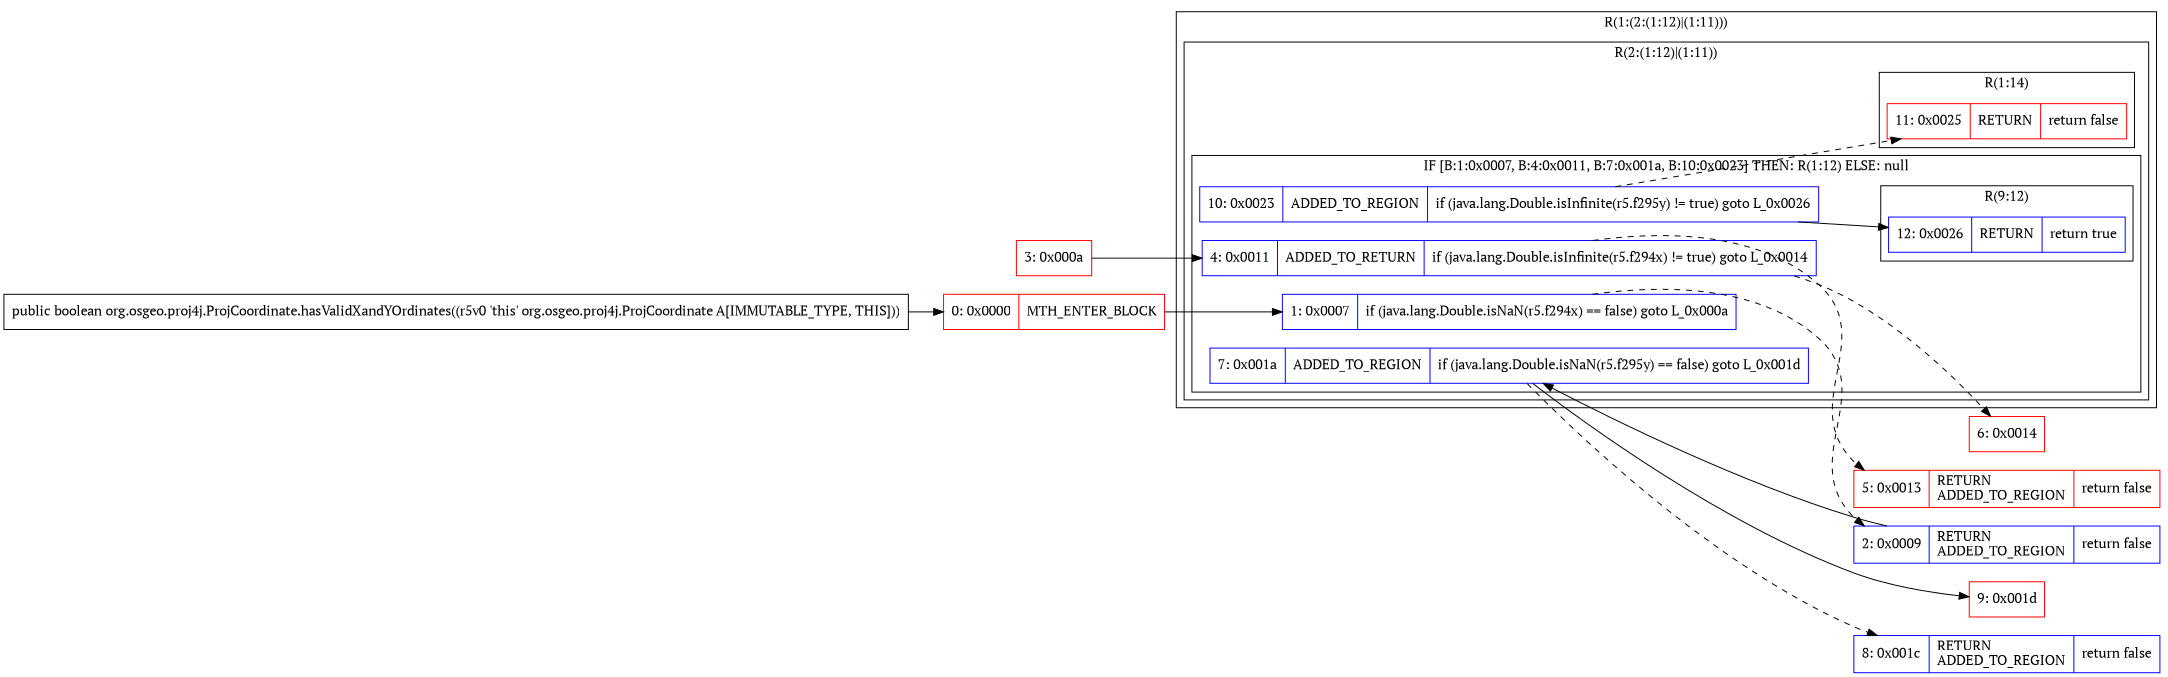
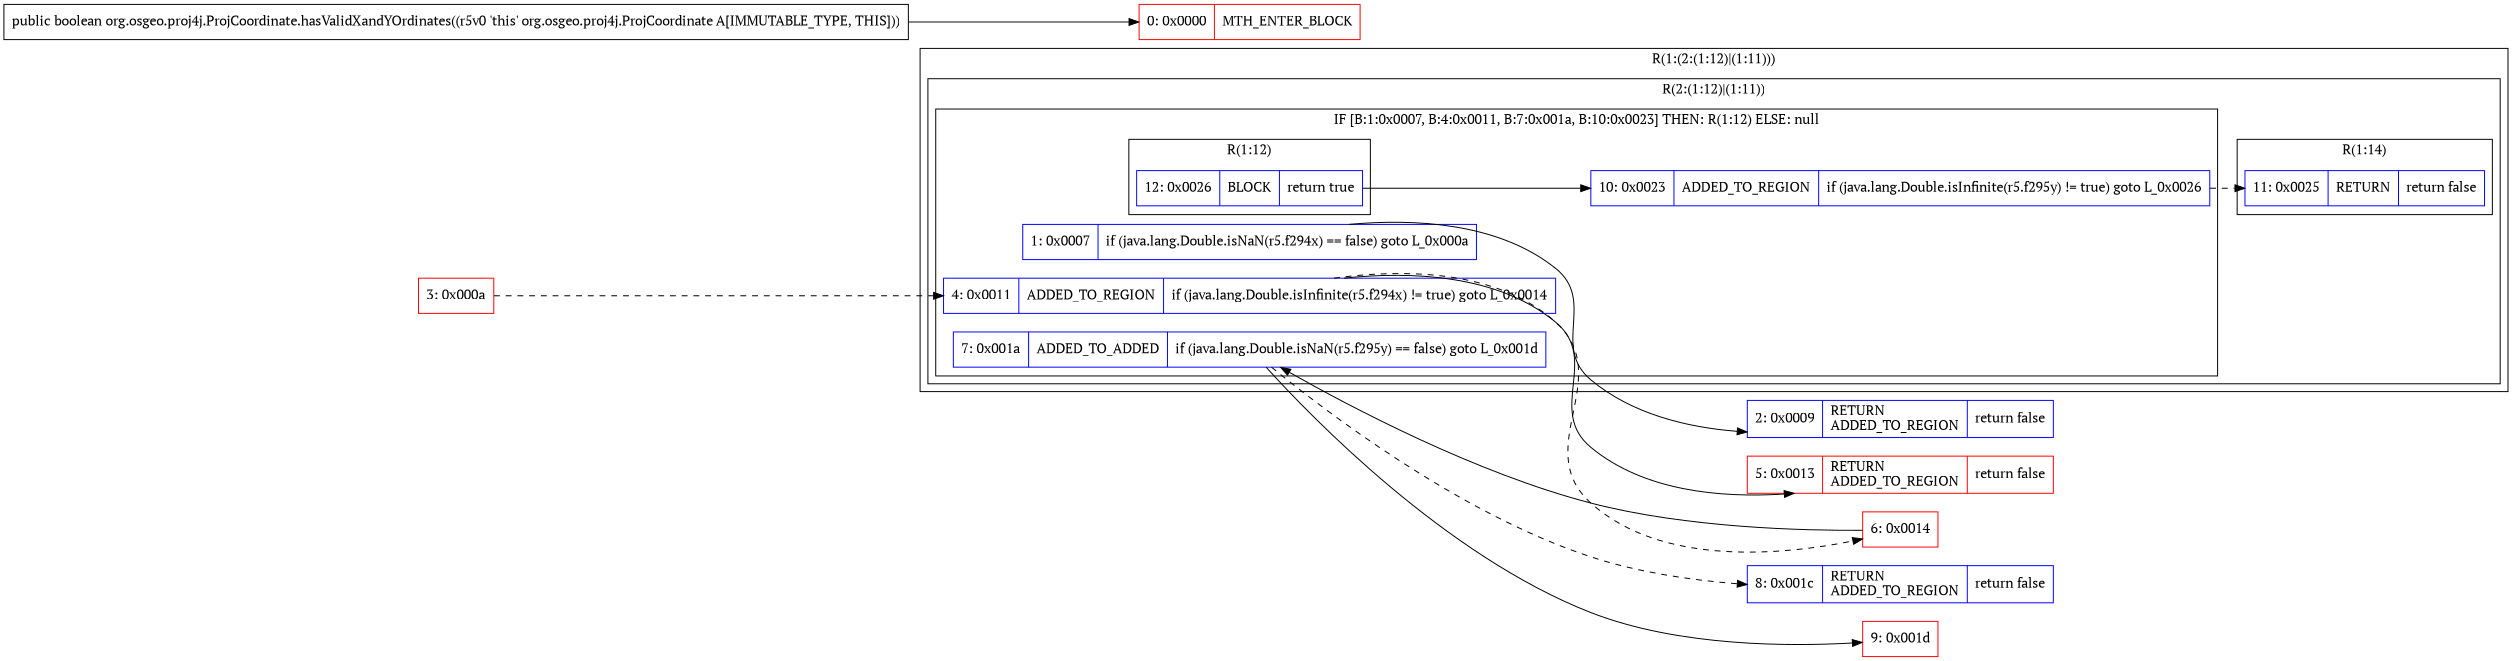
(2007, 121) -> (2365, 188)
(2007, 197) -> (1250, 151)
(1838, 224) -> (1472, 188)
(2007, 234) -> (1250, 188)
(1142, 258) -> (714, 296)
(1351, 258) -> (1091, 295)
(1801, 272) -> (1578, 431)
(1218, 312) -> none
(1802, 326) -> (1573, 295)
(1358, 365) -> (1098, 349)
(1716, 466) -> (1564, 495)
